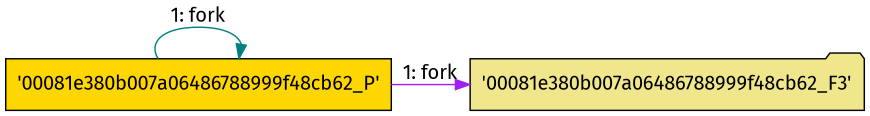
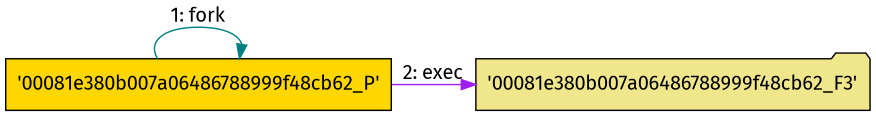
(431, 74) -> (434, 74)
